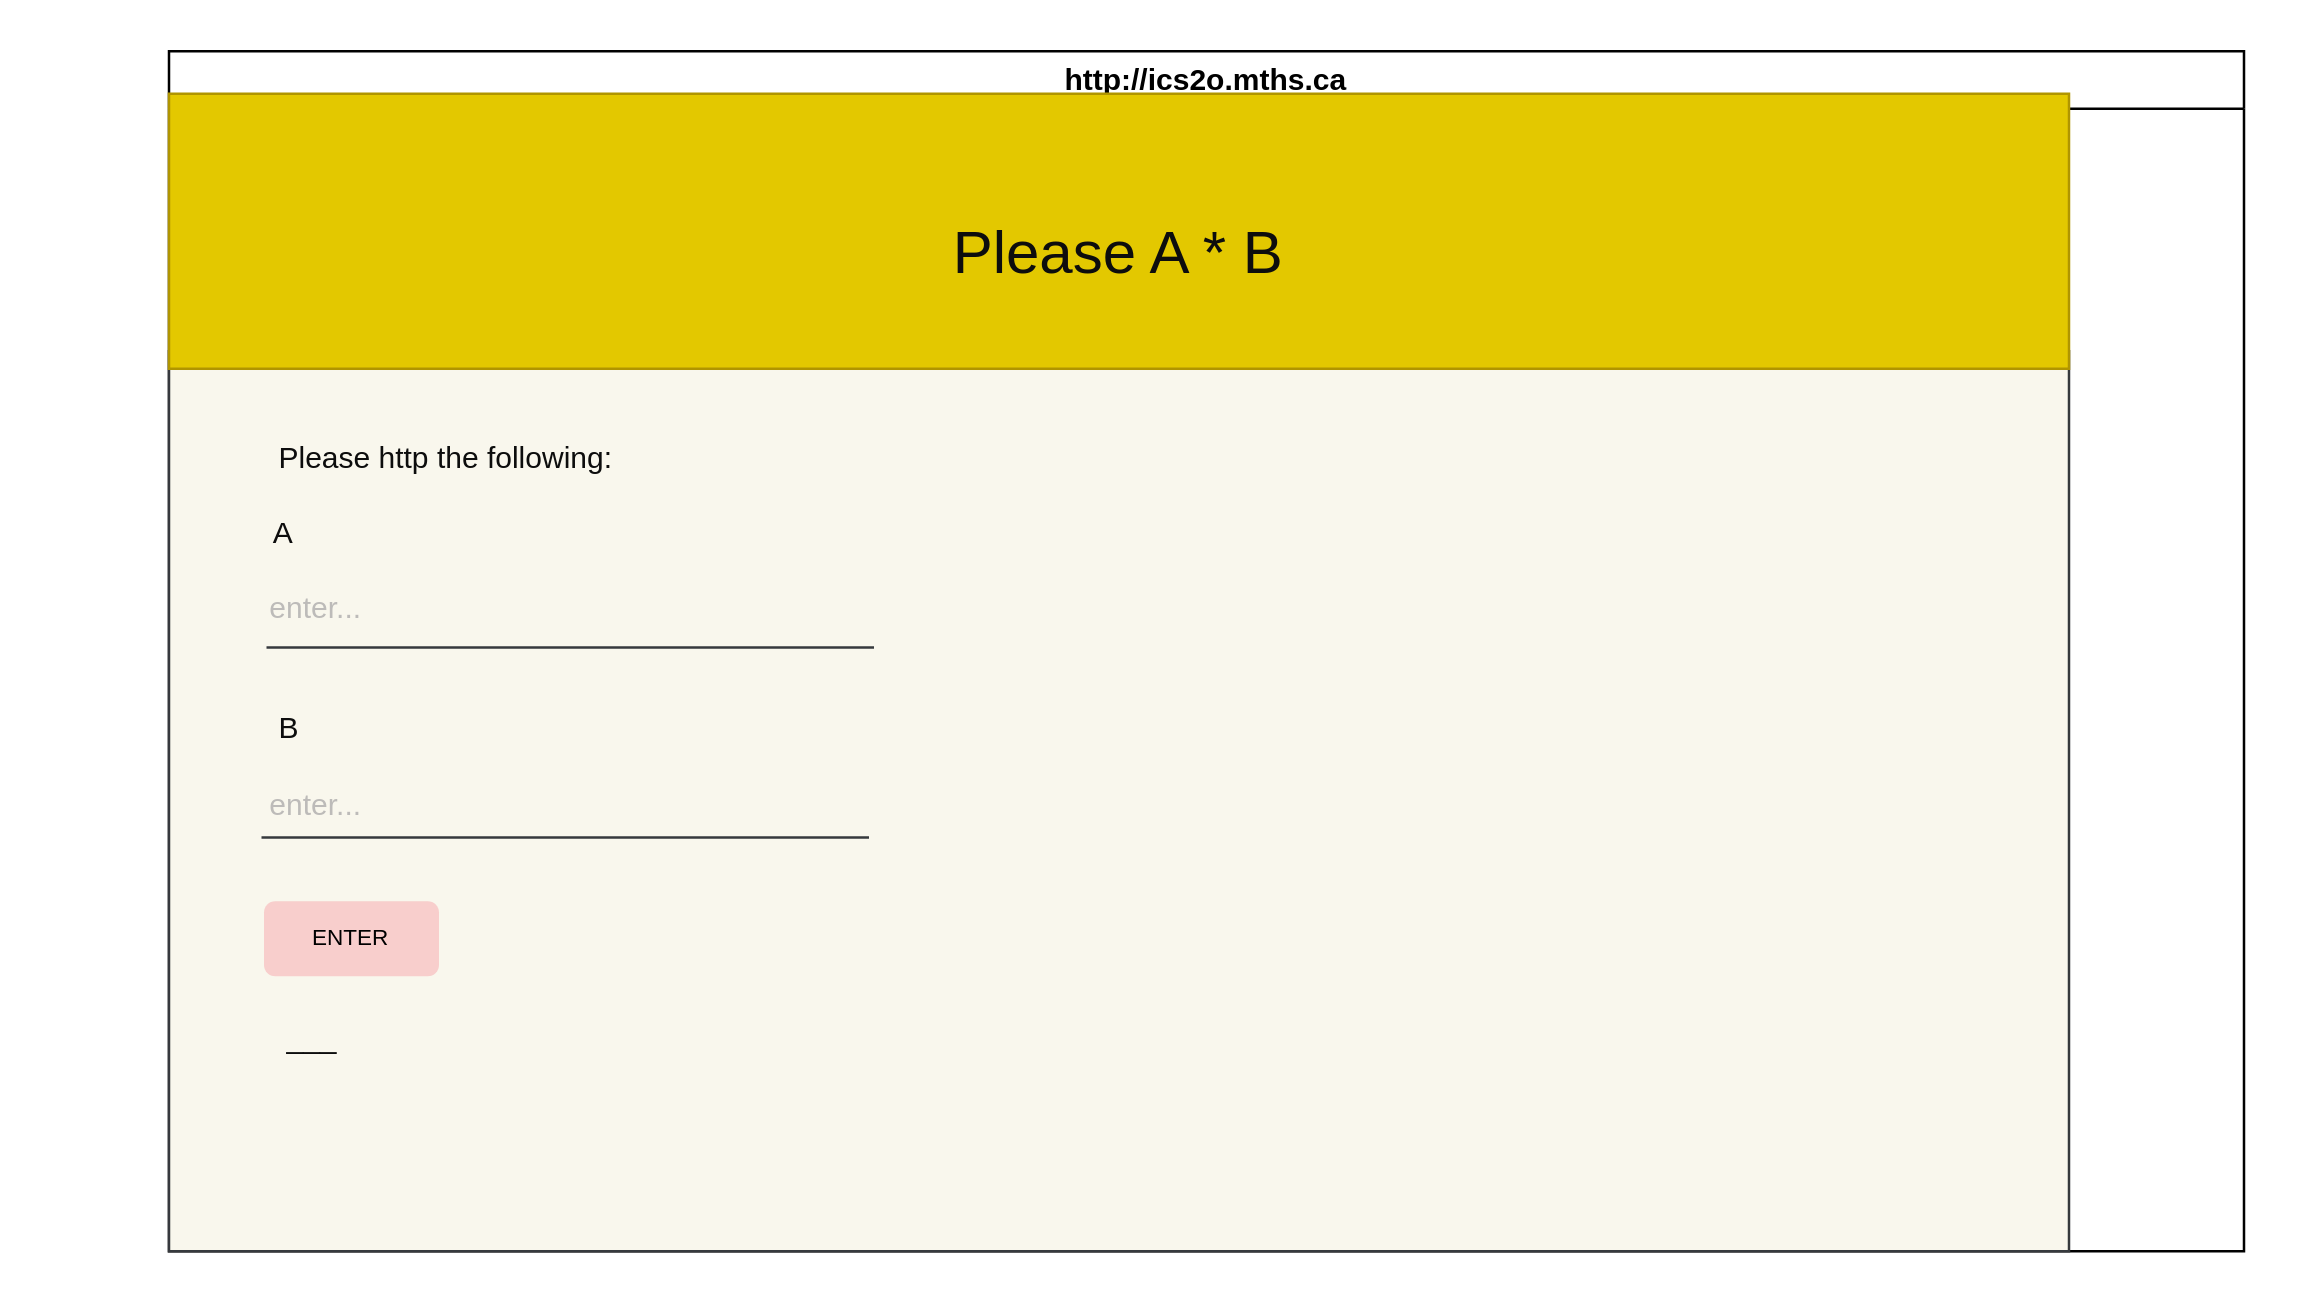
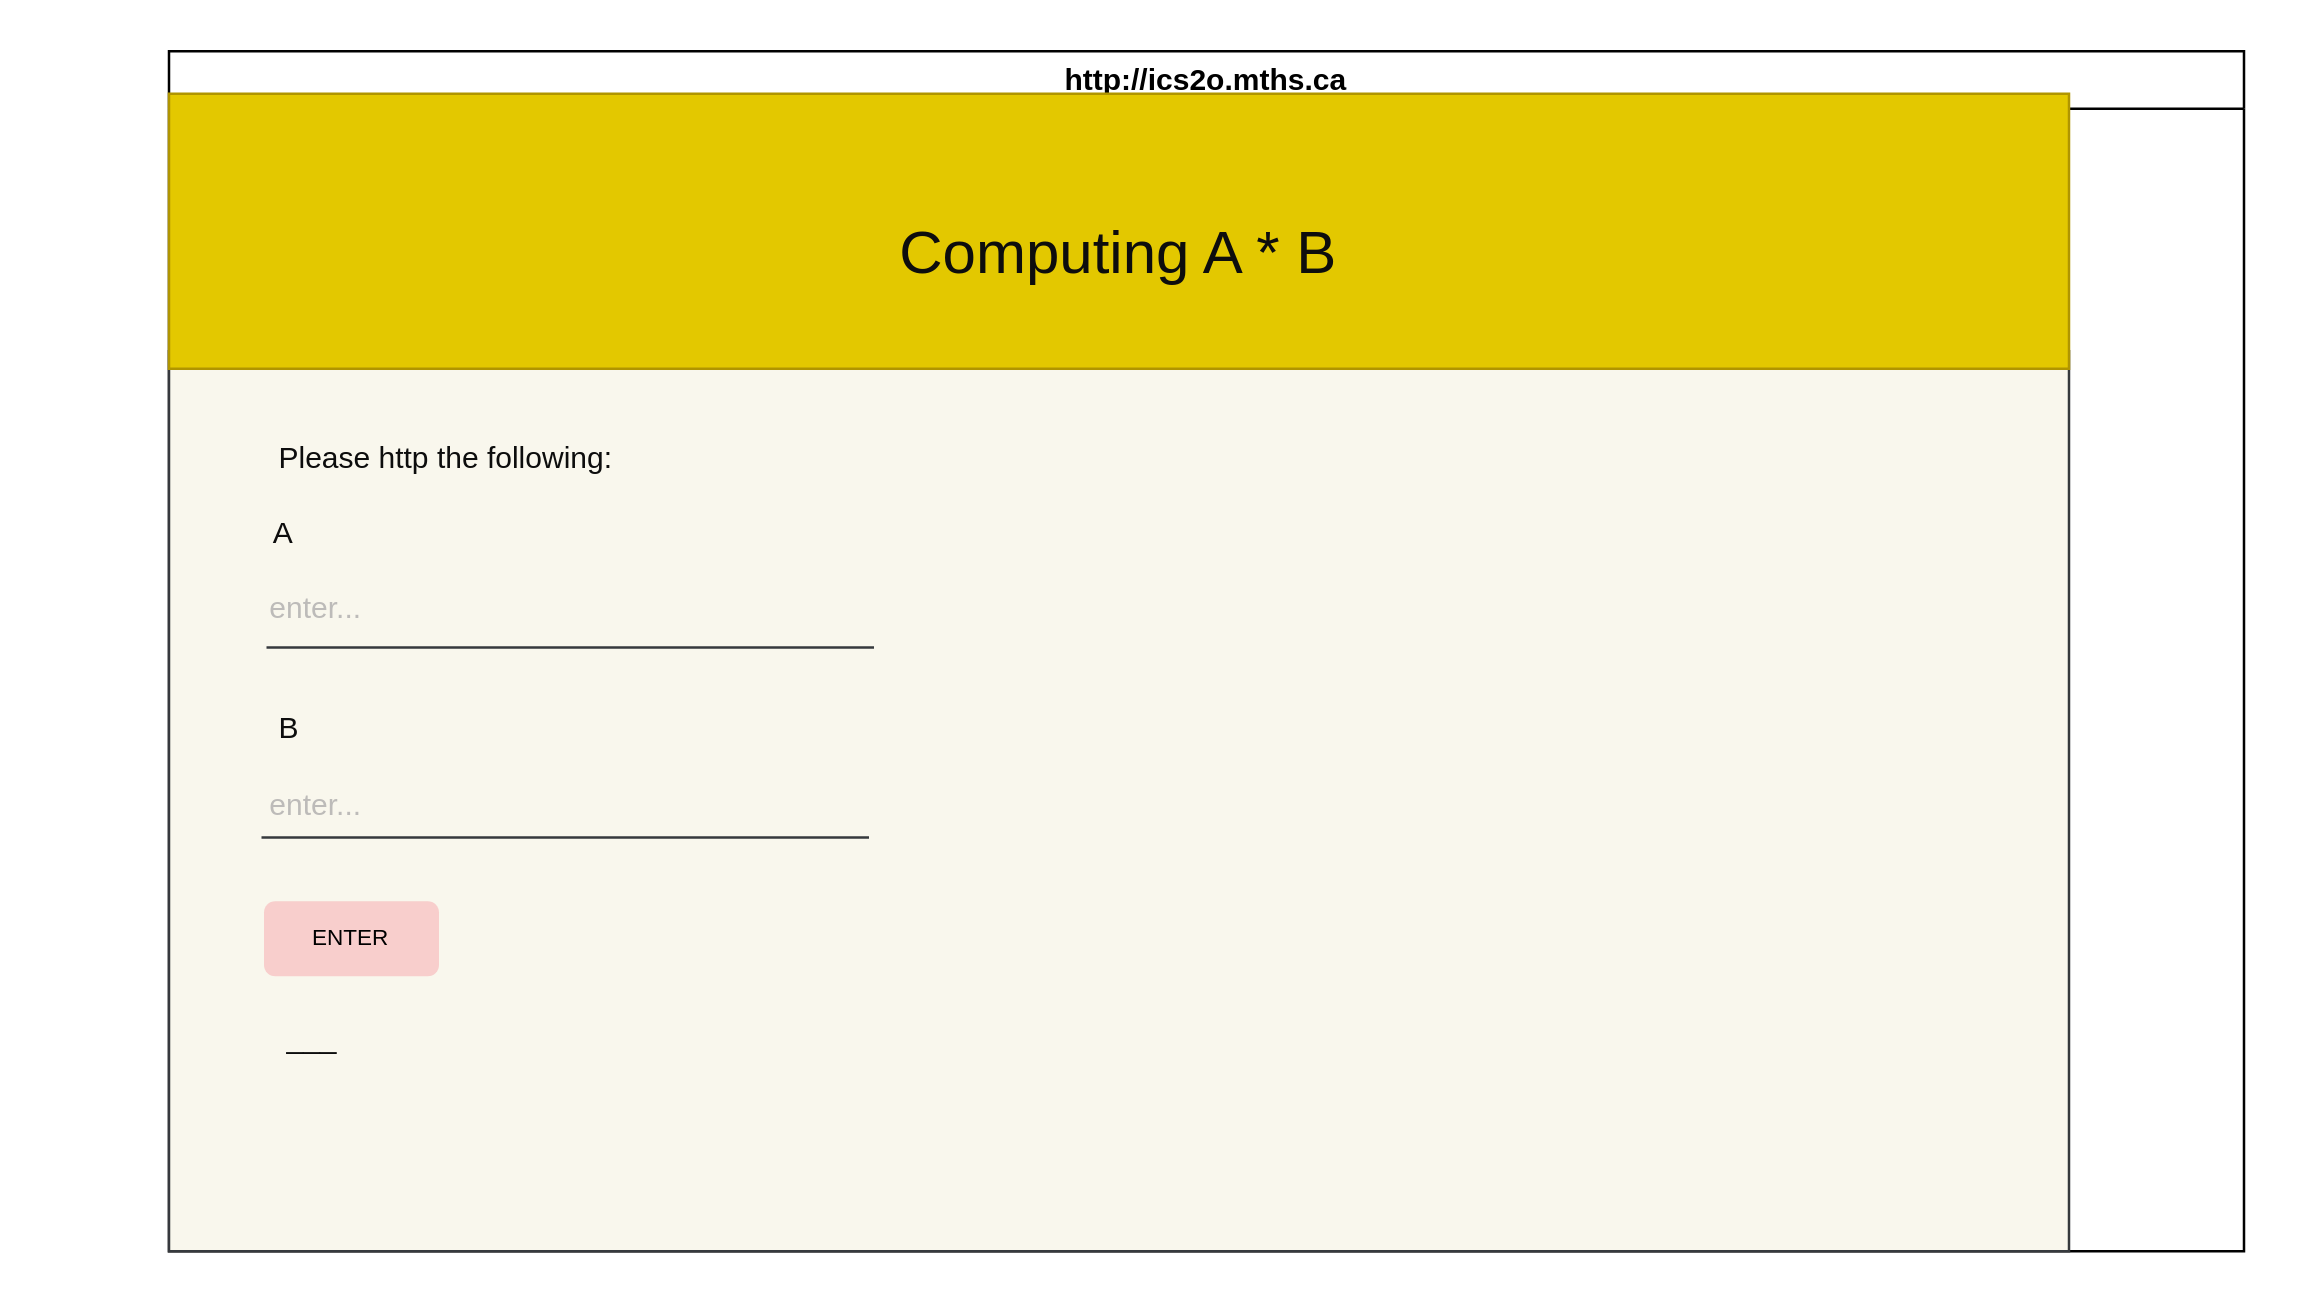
(1119, 254) -> (1119, 254)
